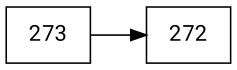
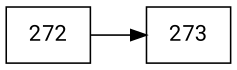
(111, 35) -> (111, 35)
